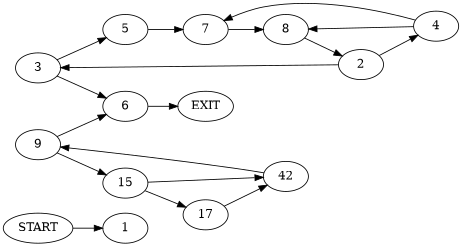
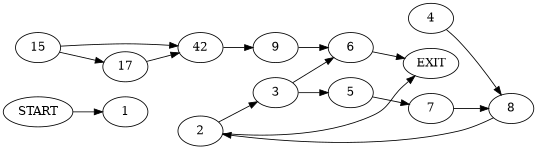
(323, 4) -> none
(395, 47) -> (324, 130)
(78, 162) -> none
